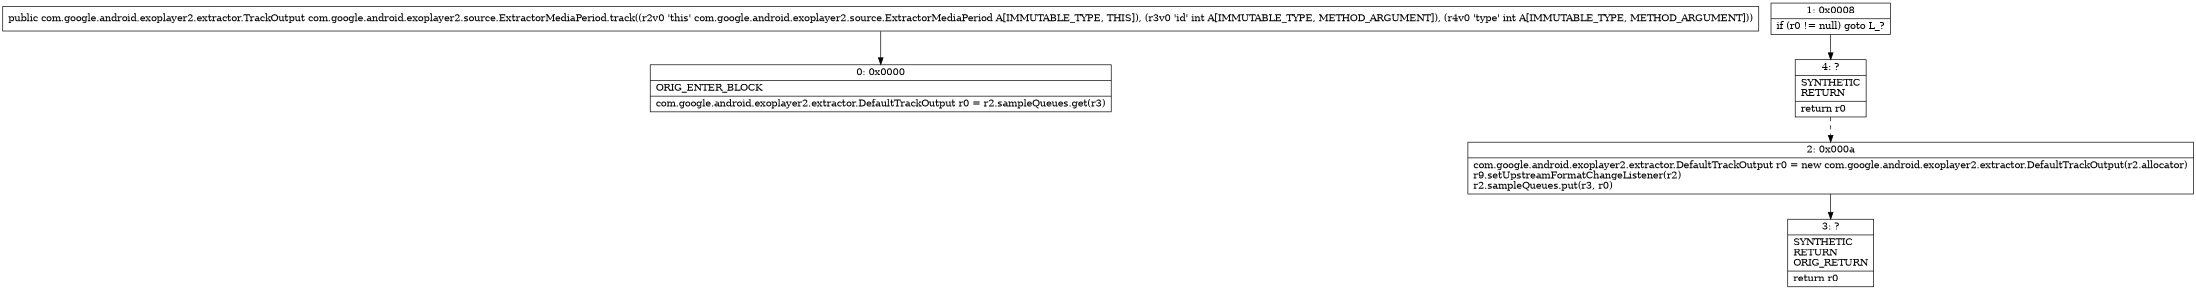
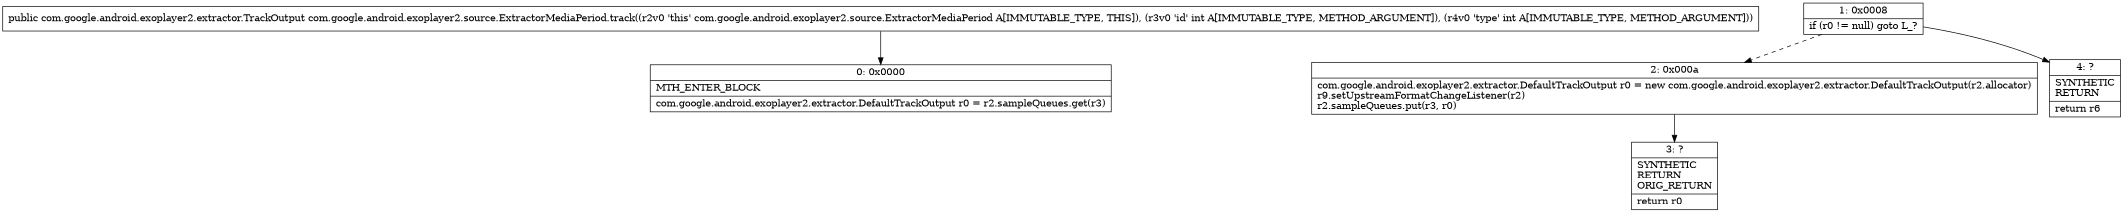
(709, 88) -> (708, 88)
(1824, 109) -> (2078, 109)
(1831, 126) -> (1786, 47)
